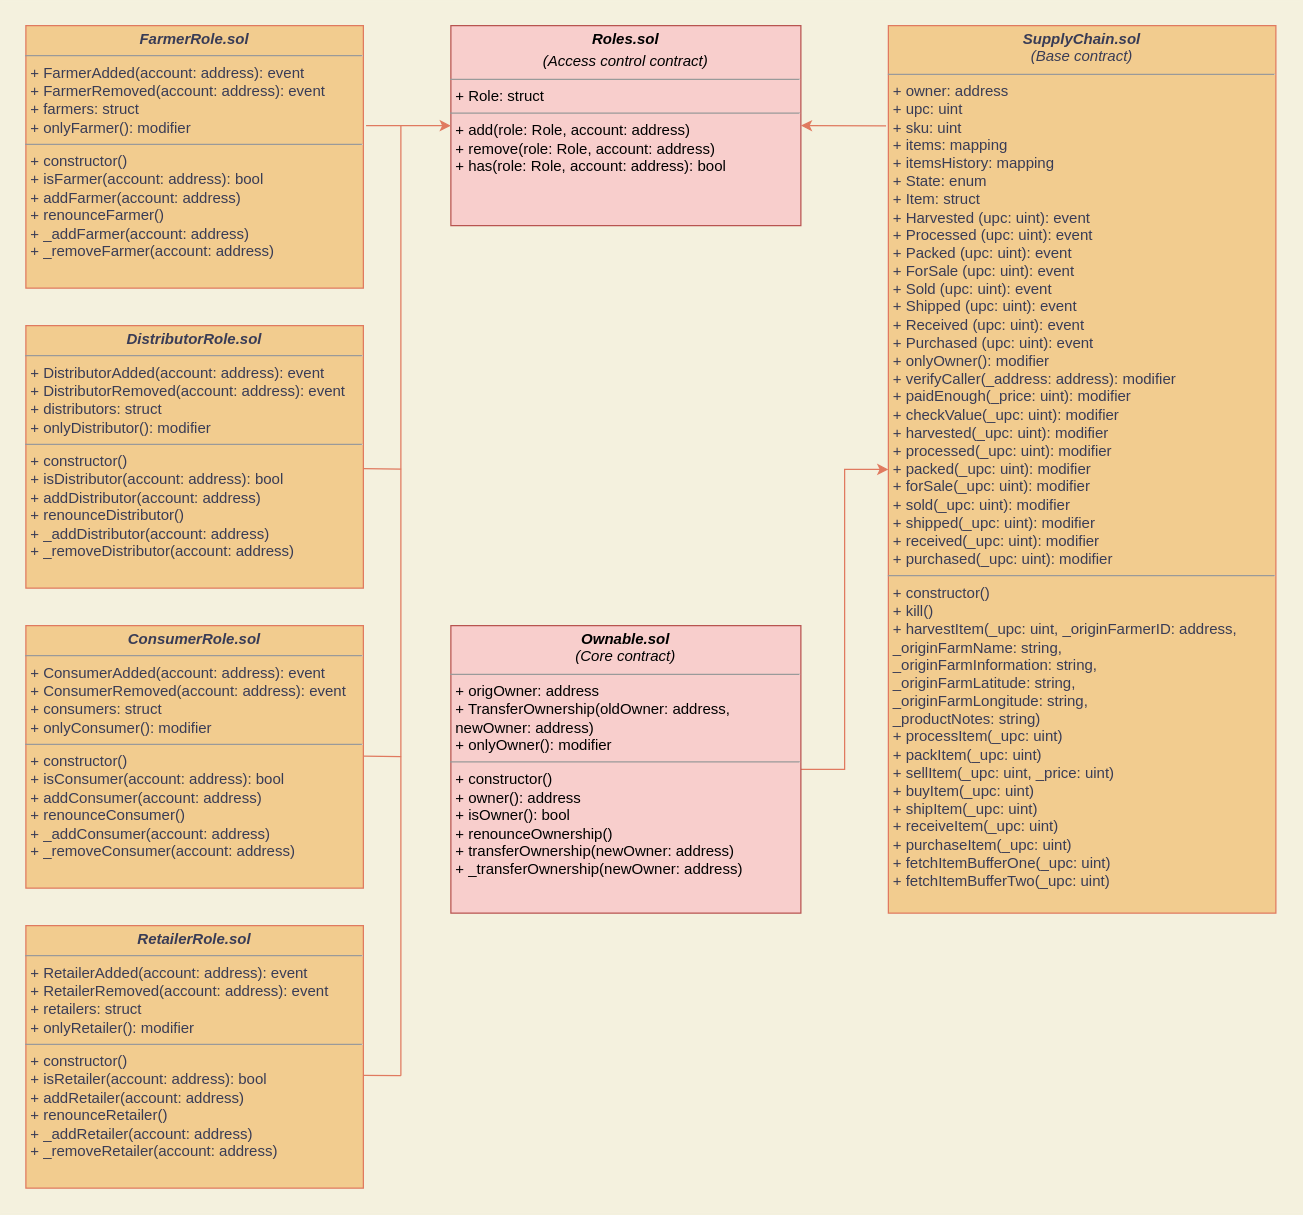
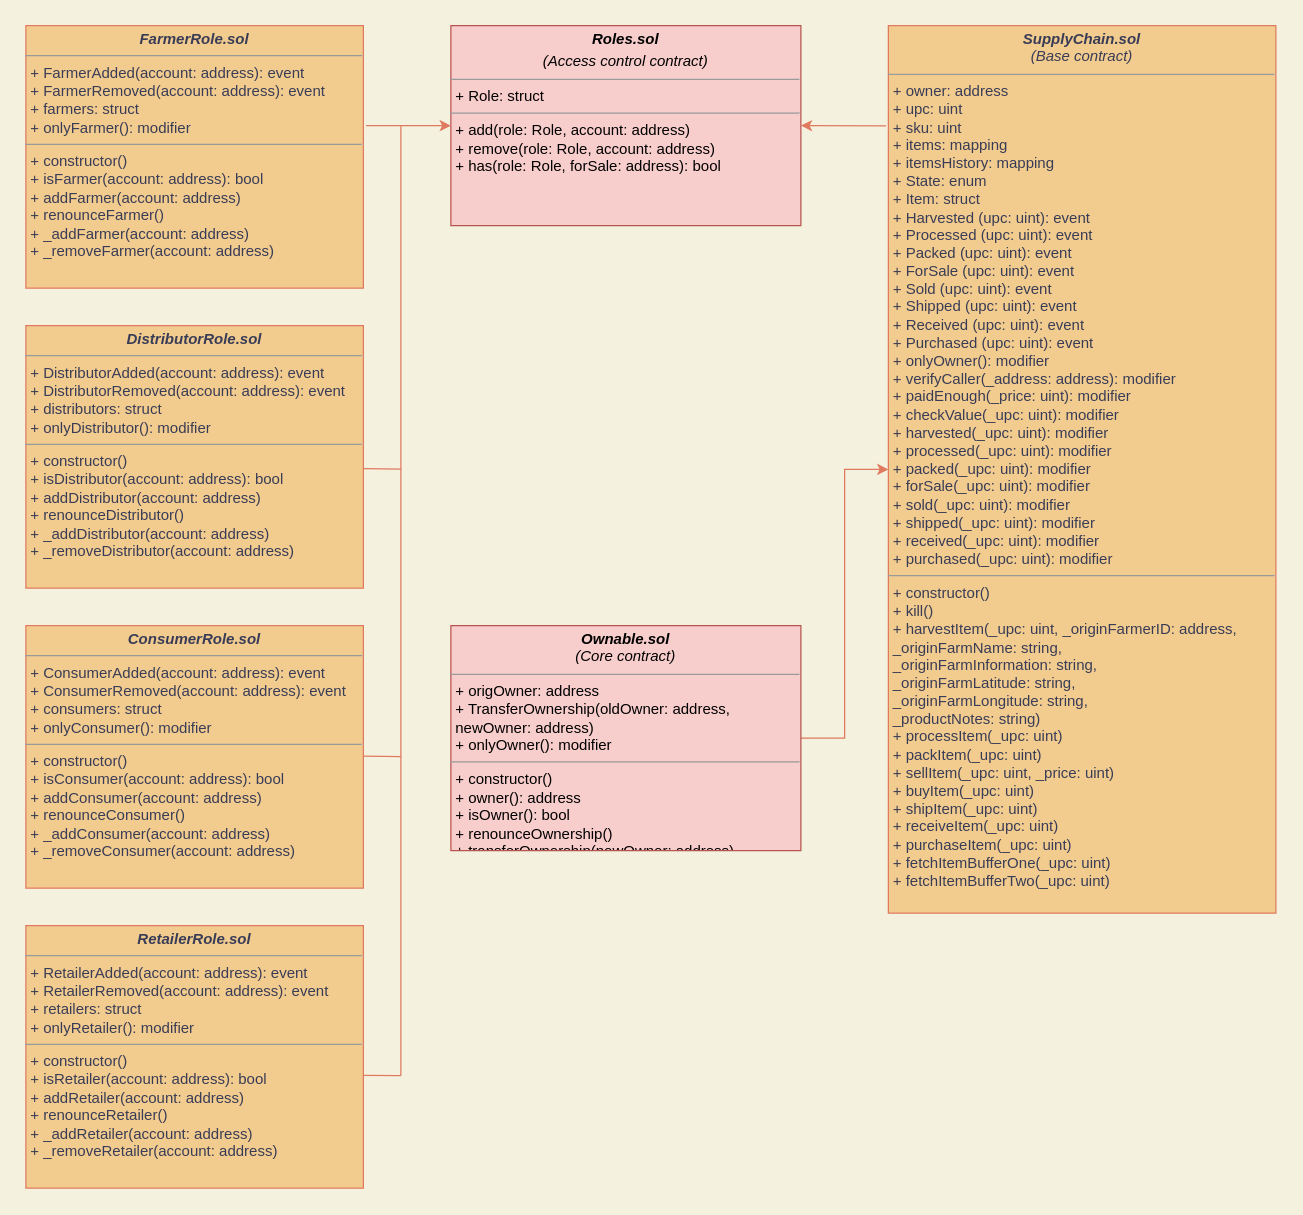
(599, 80) -> (597, 80)
(626, 769) -> (626, 738)
